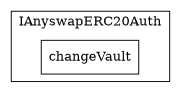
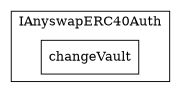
(90, 22) -> (90, 22)
